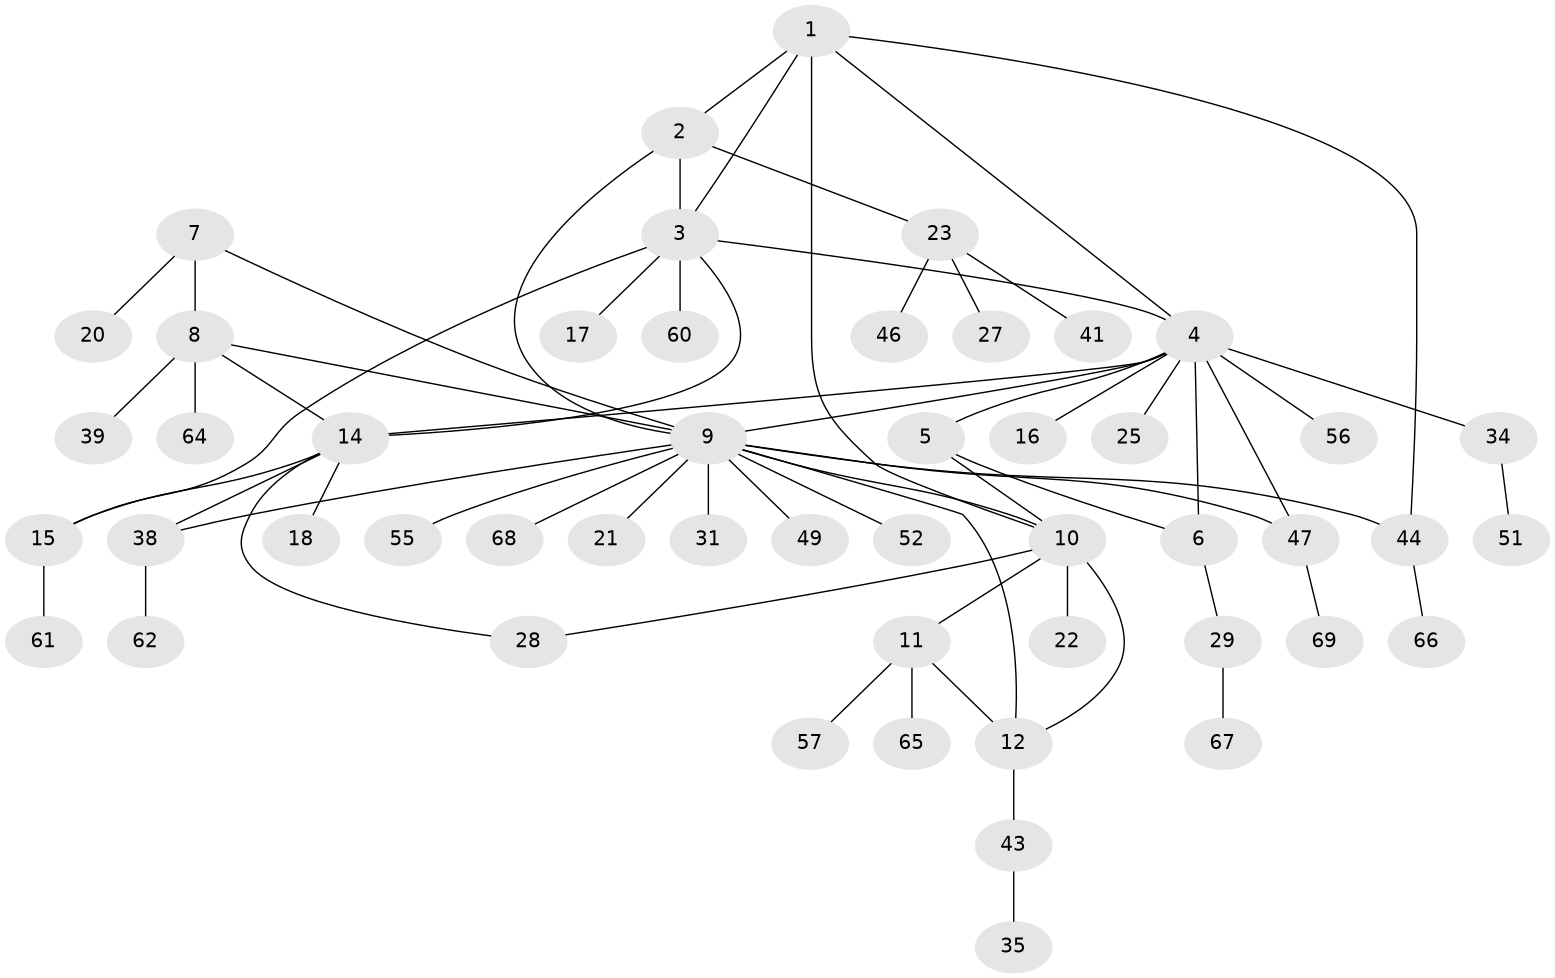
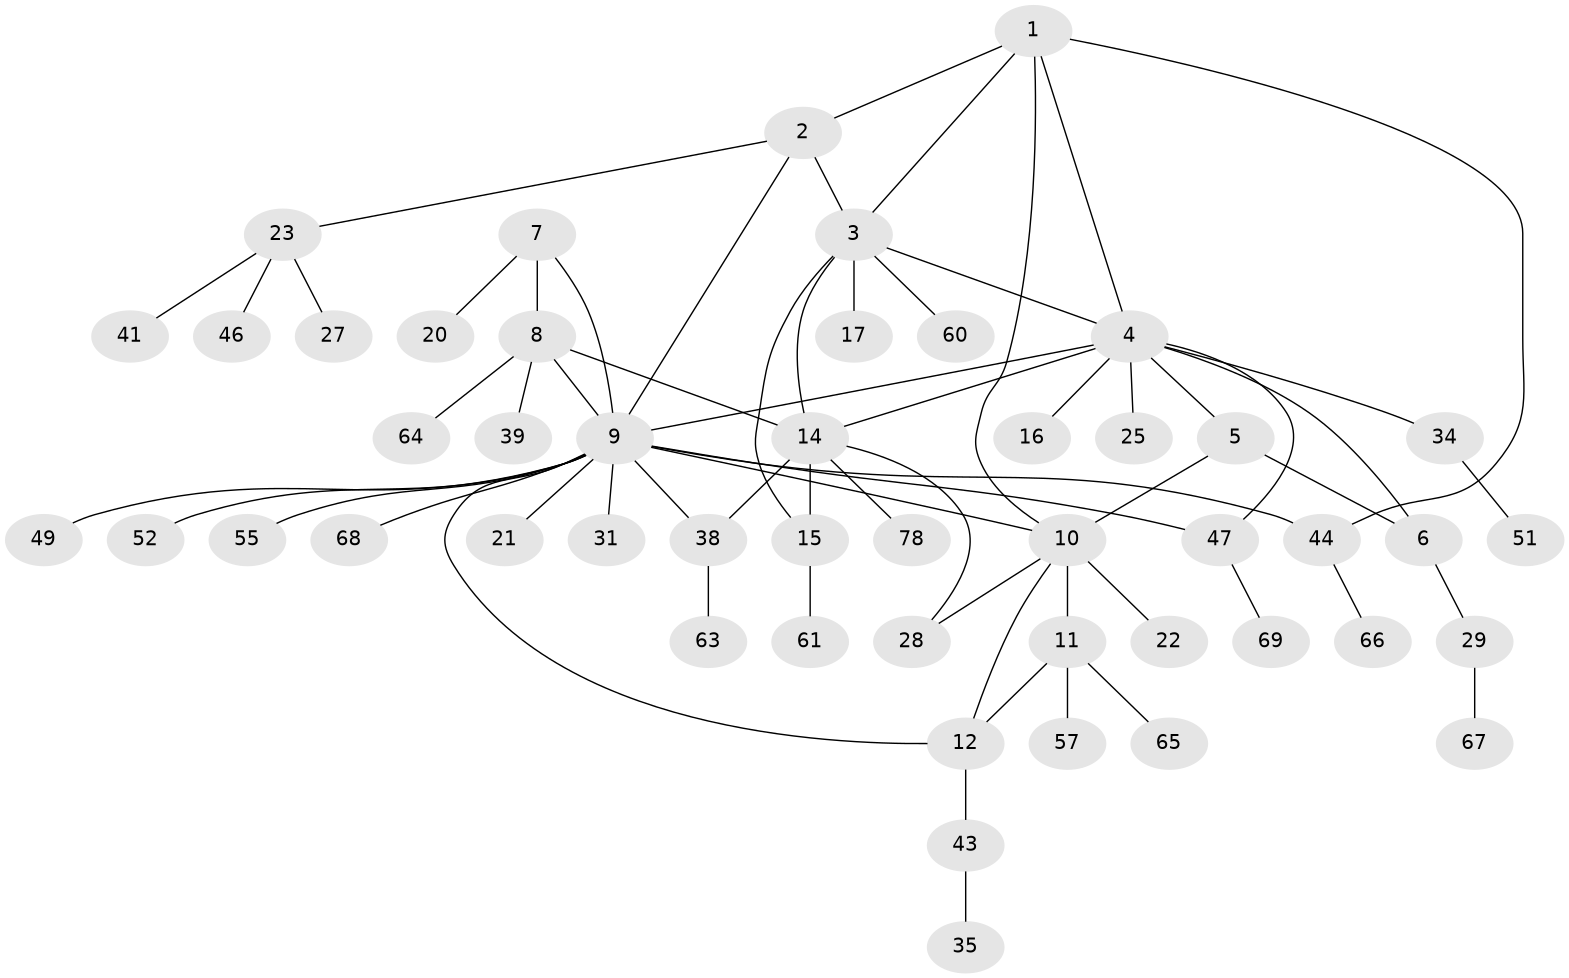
(1339, 438) -> none
(301, 540) -> (912, 540)
(146, 642) -> (708, 642)
